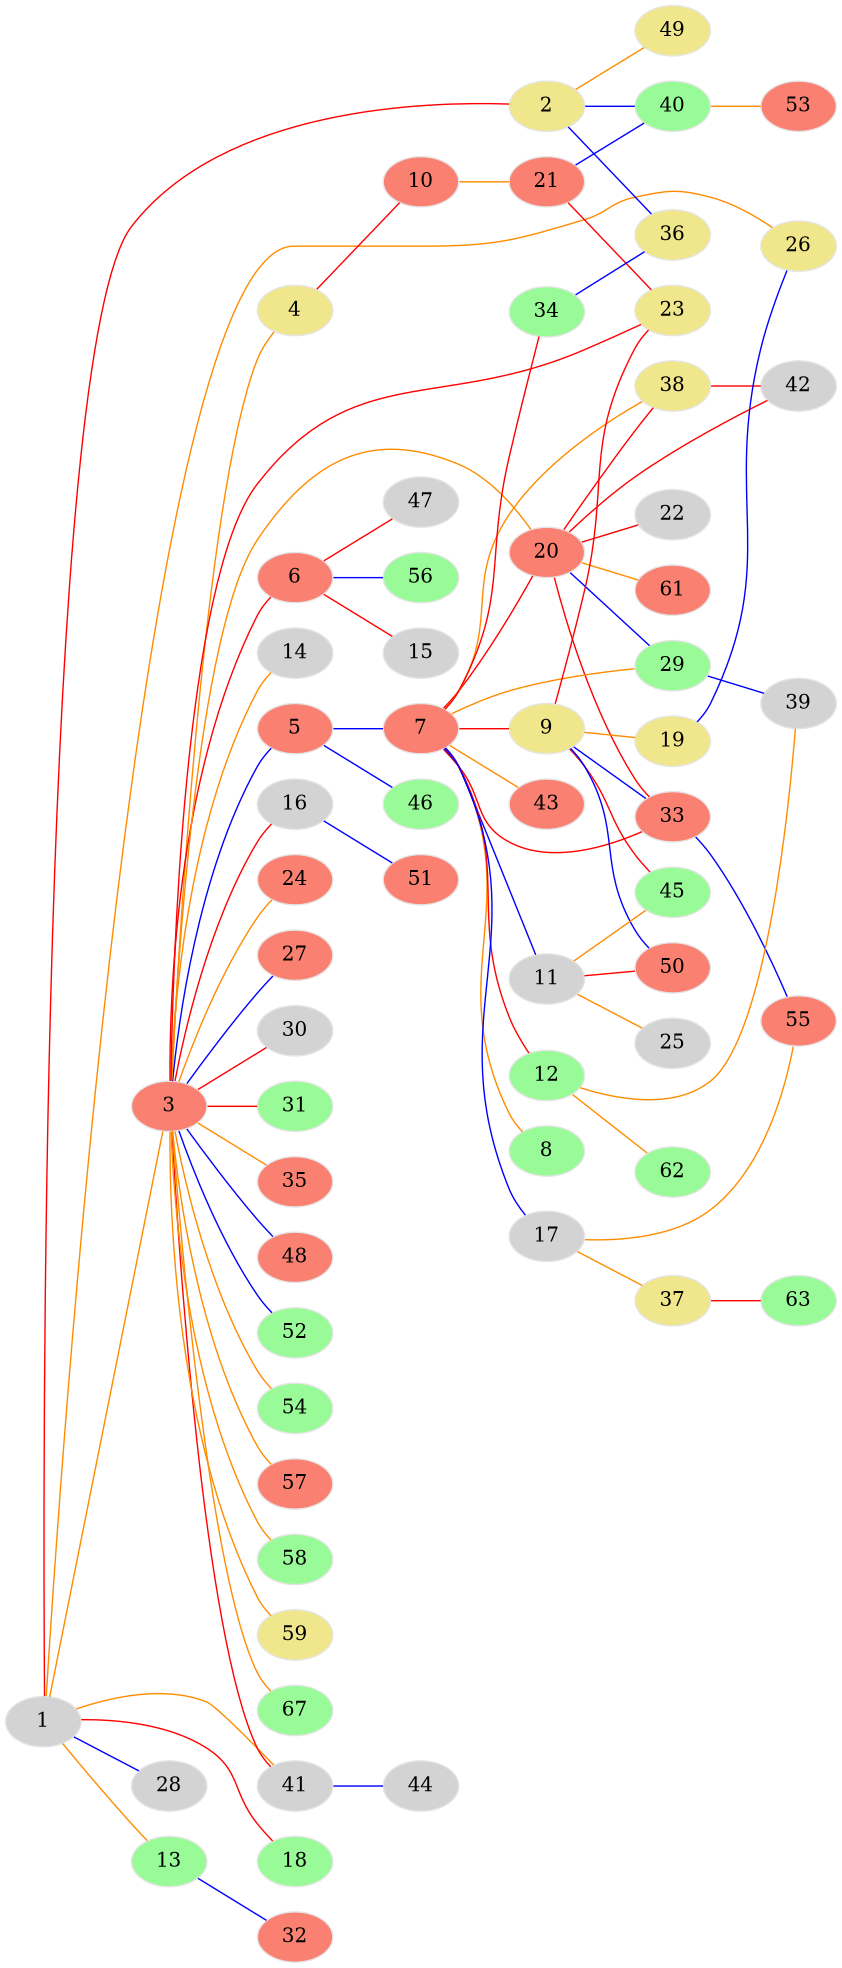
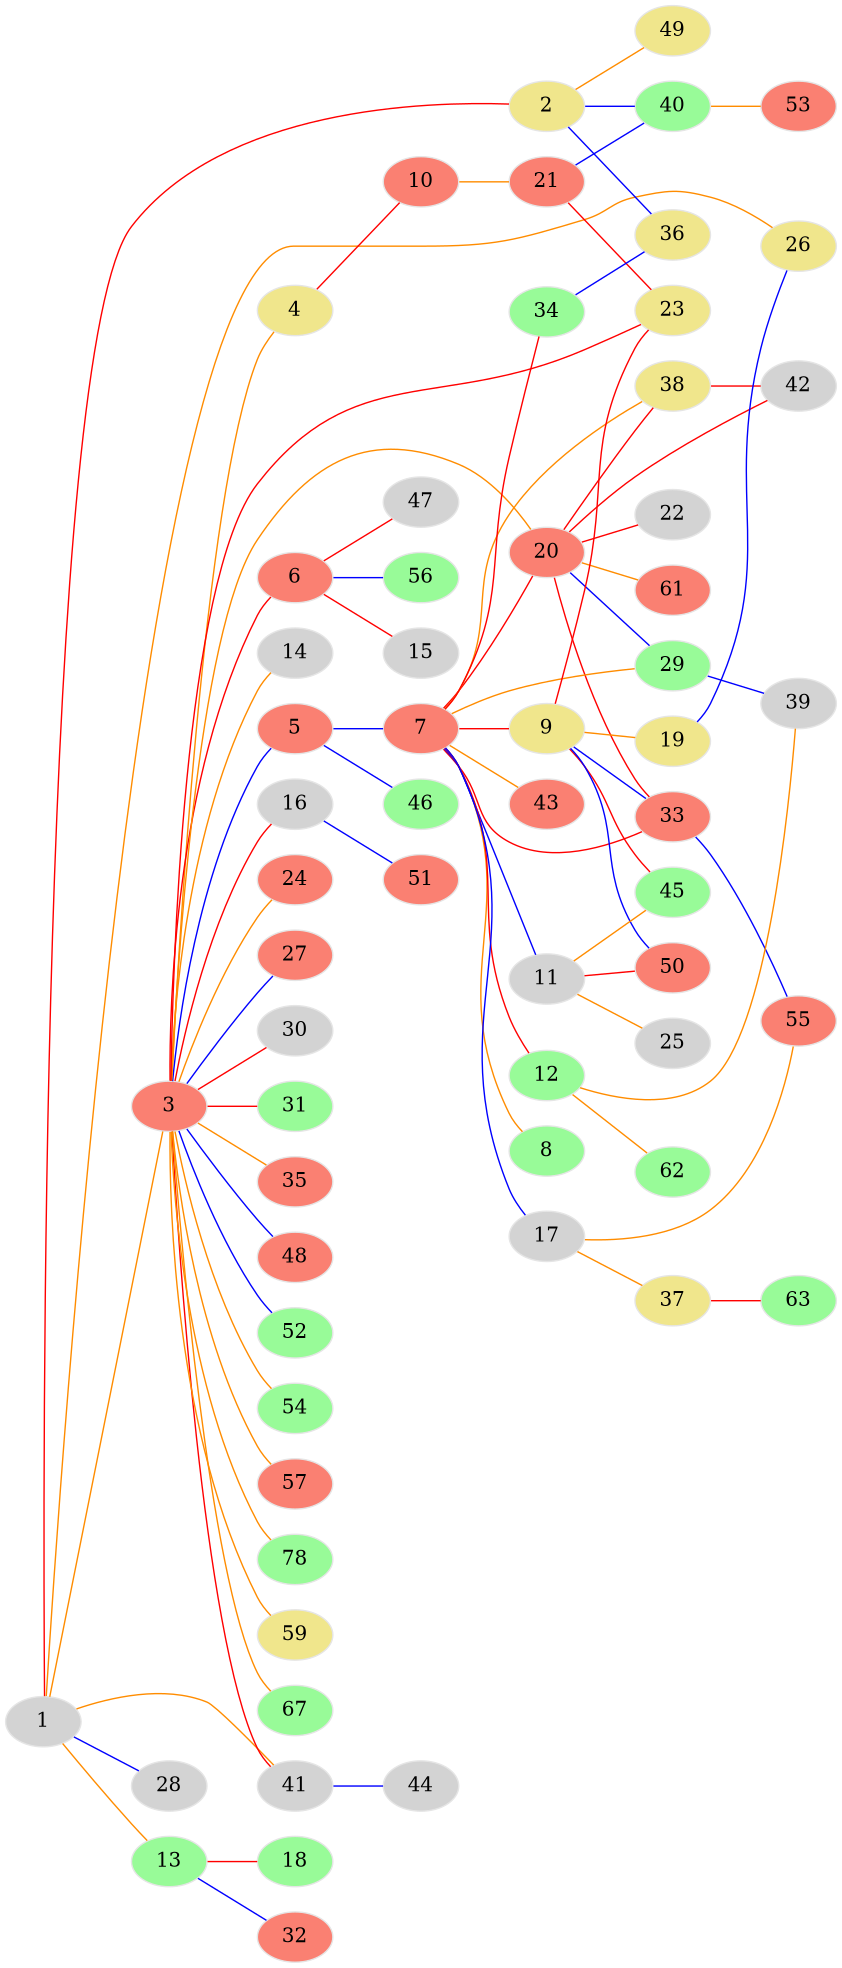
(295, 1559) -> (295, 1559)
(200, 1745) -> (232, 1862)
